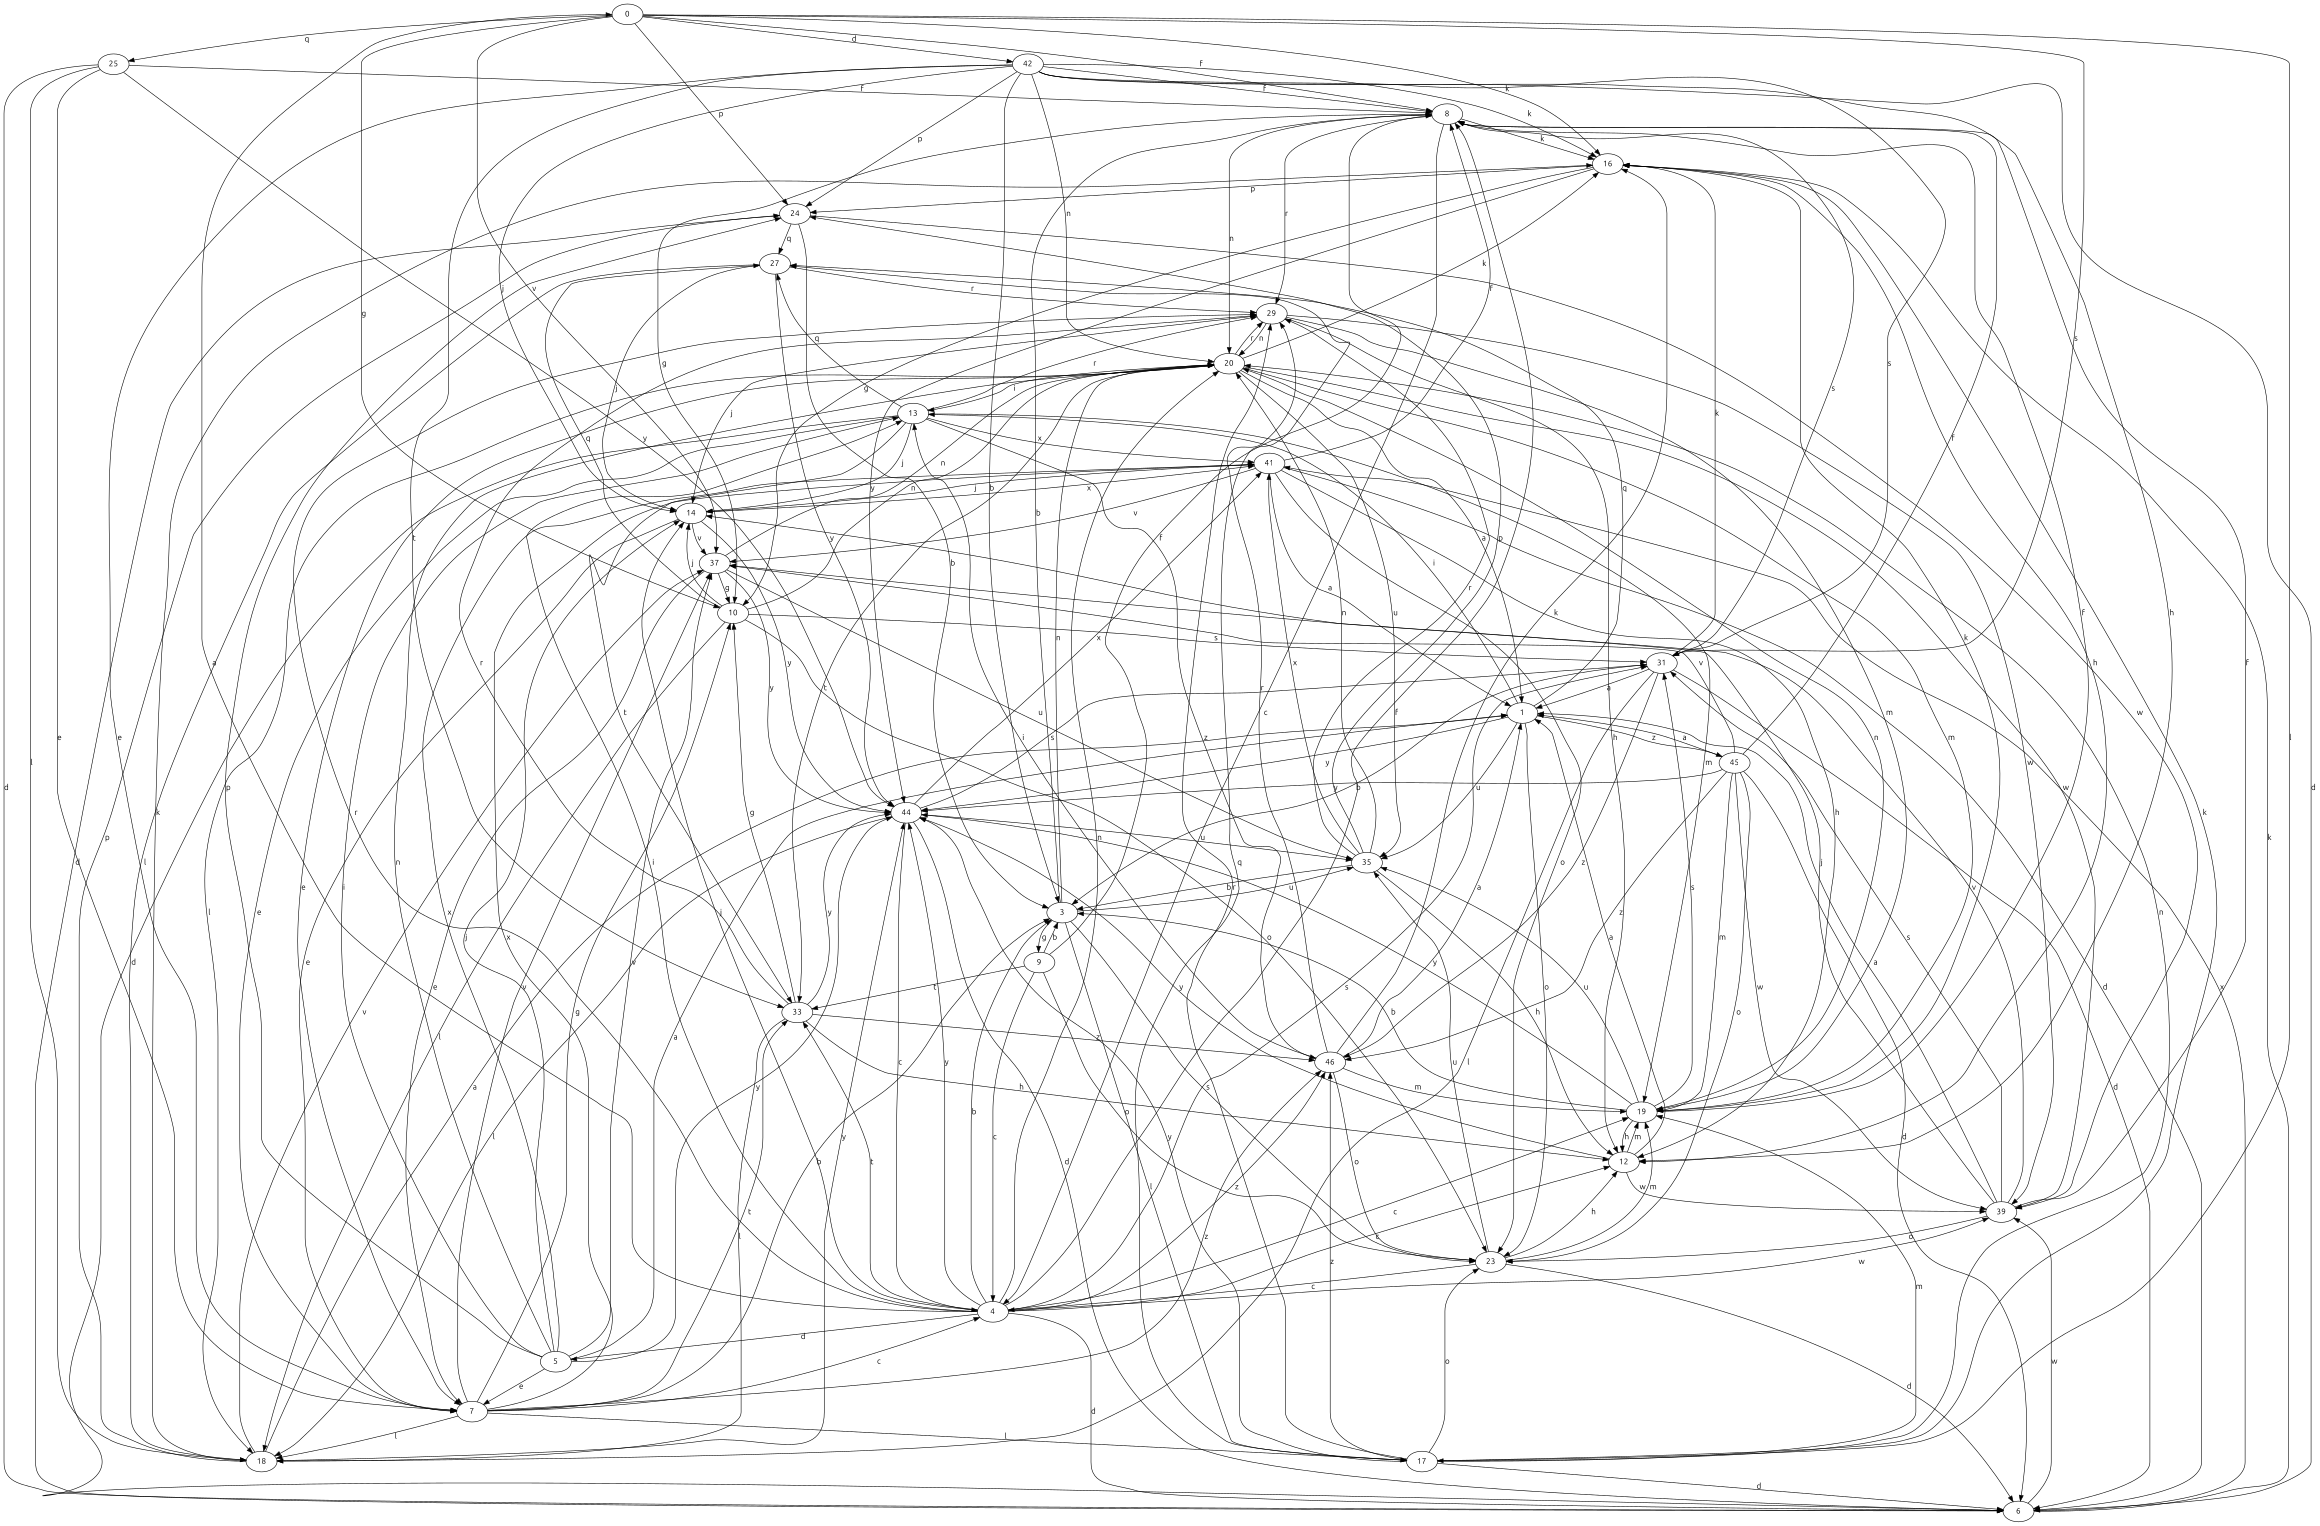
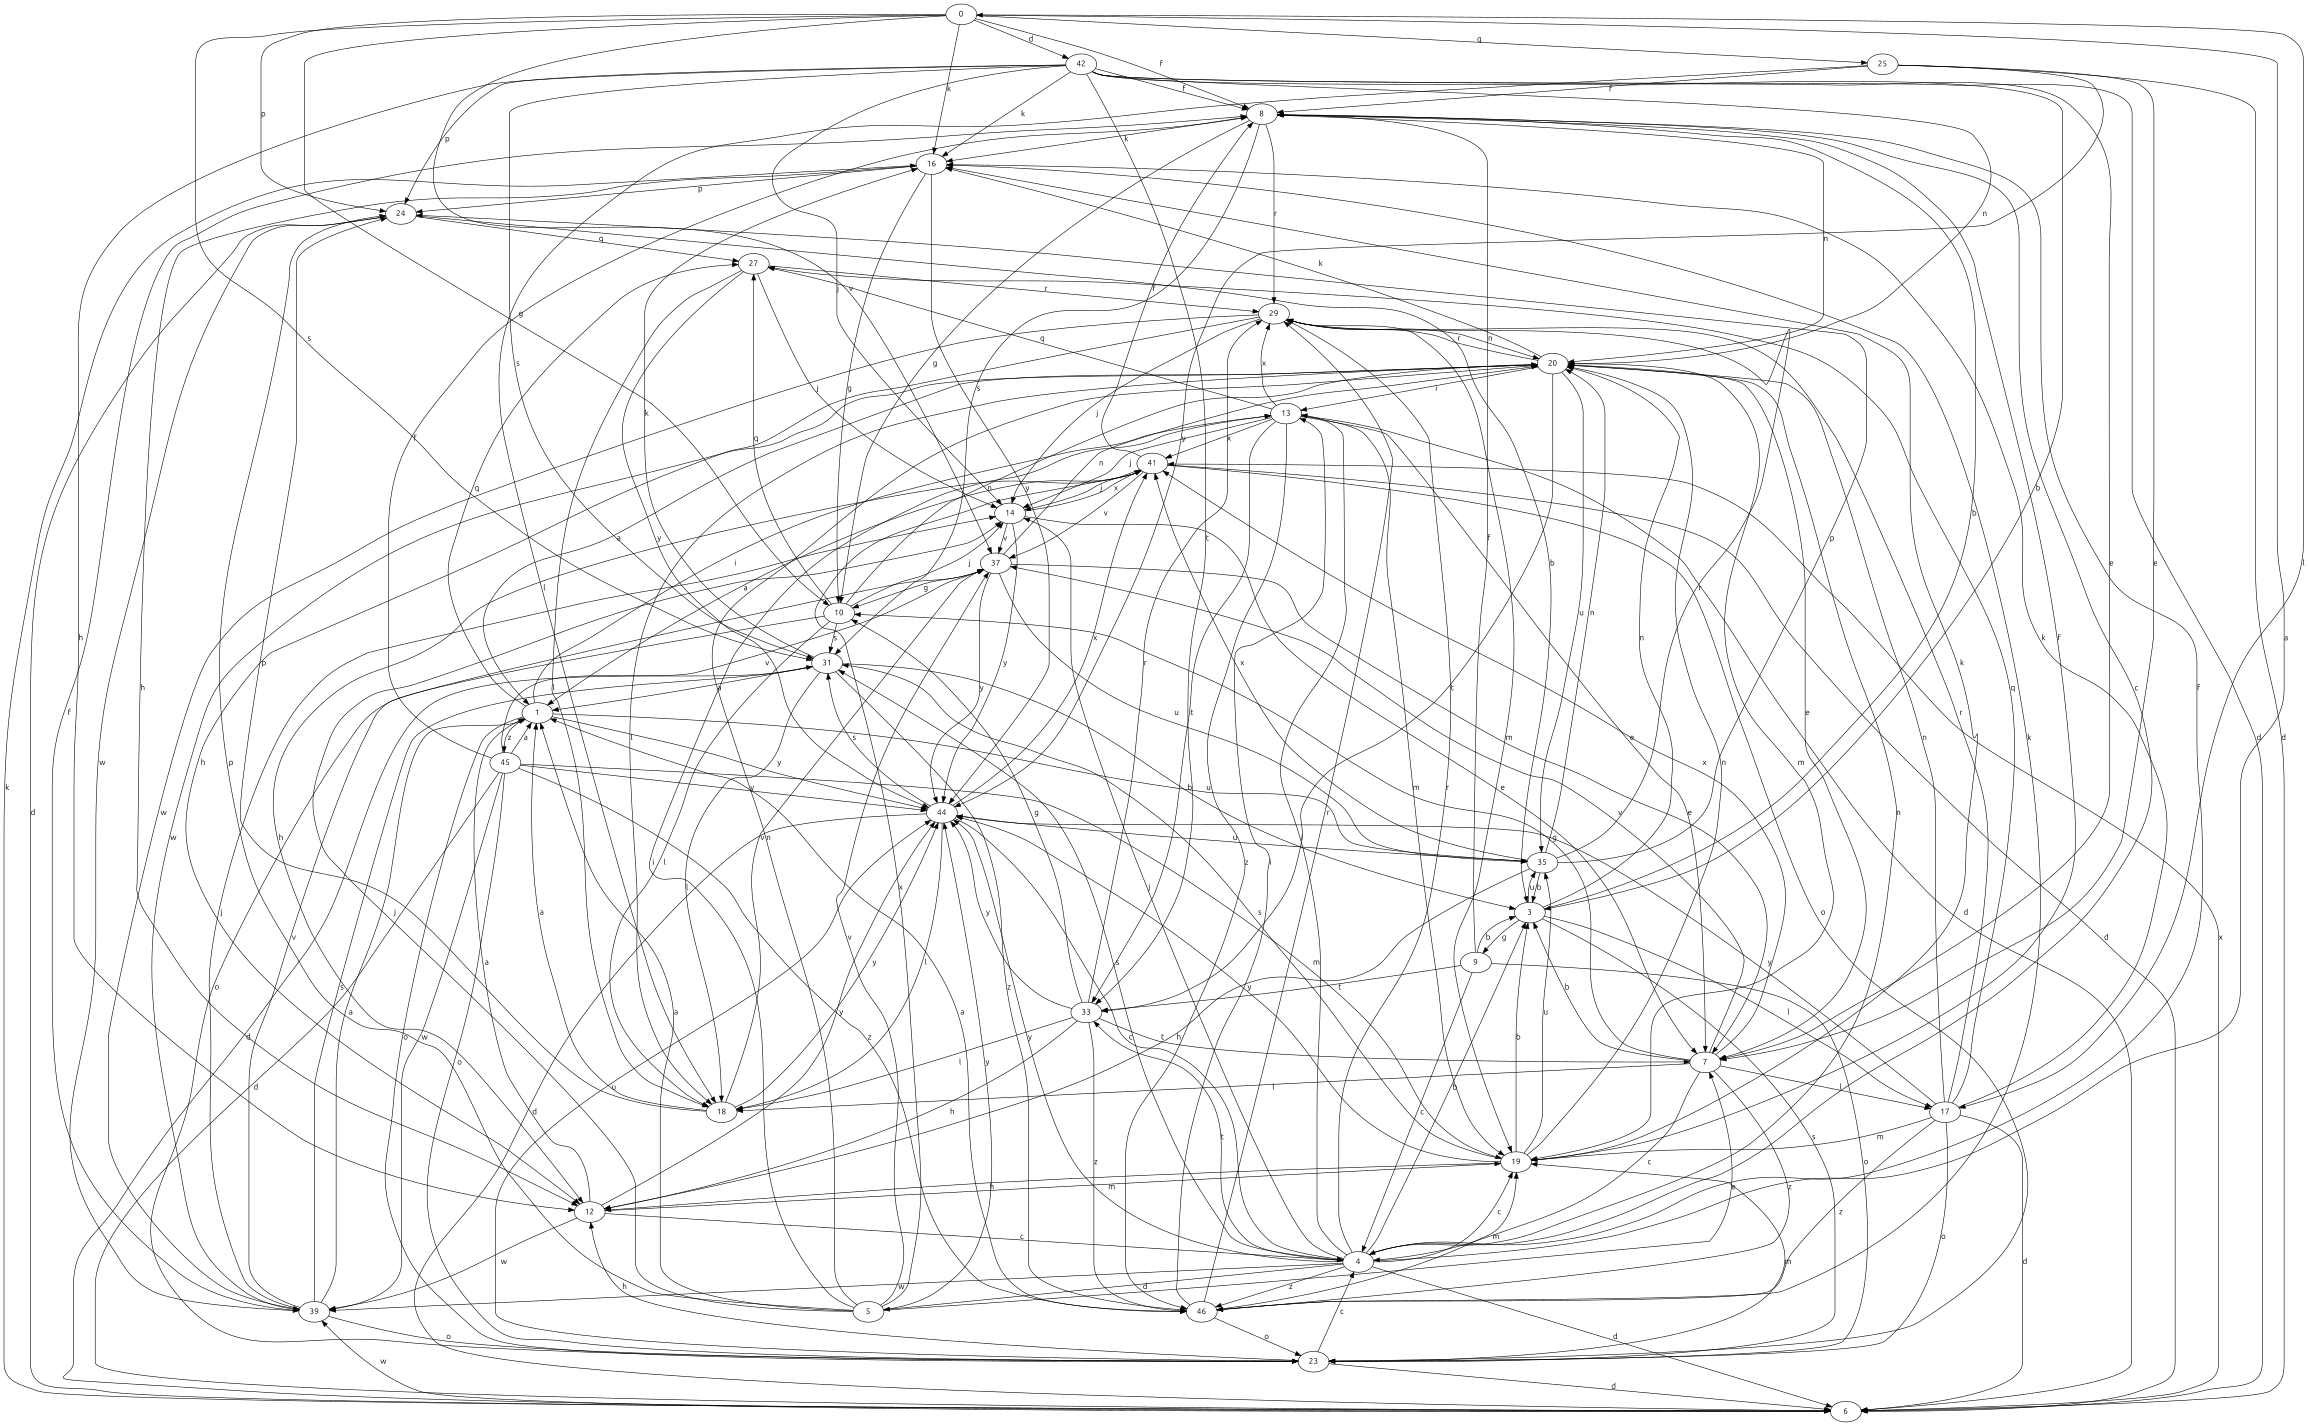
(1850, 262) -> (1005, 342)
(333, 313) -> none
(1095, 364) -> (1264, 364)
(1450, 1054) -> (549, 1330)
(1309, 1255) -> (971, 1237)
(704, 1303) -> (1389, 1059)
